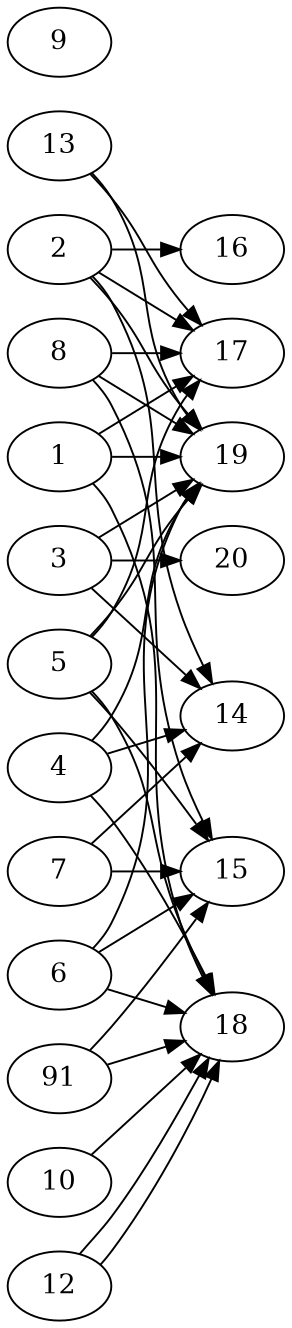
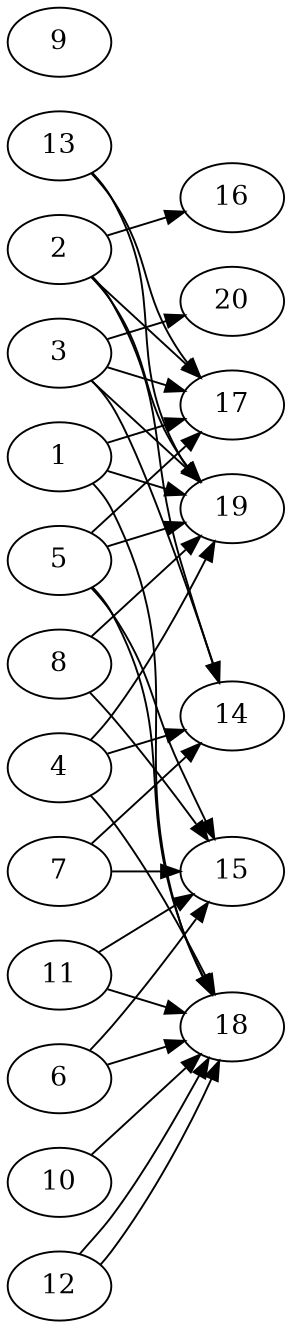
(136, 353) -> (131, 375)
(142, 831) -> none
(60, 1079) -> (60, 975)
